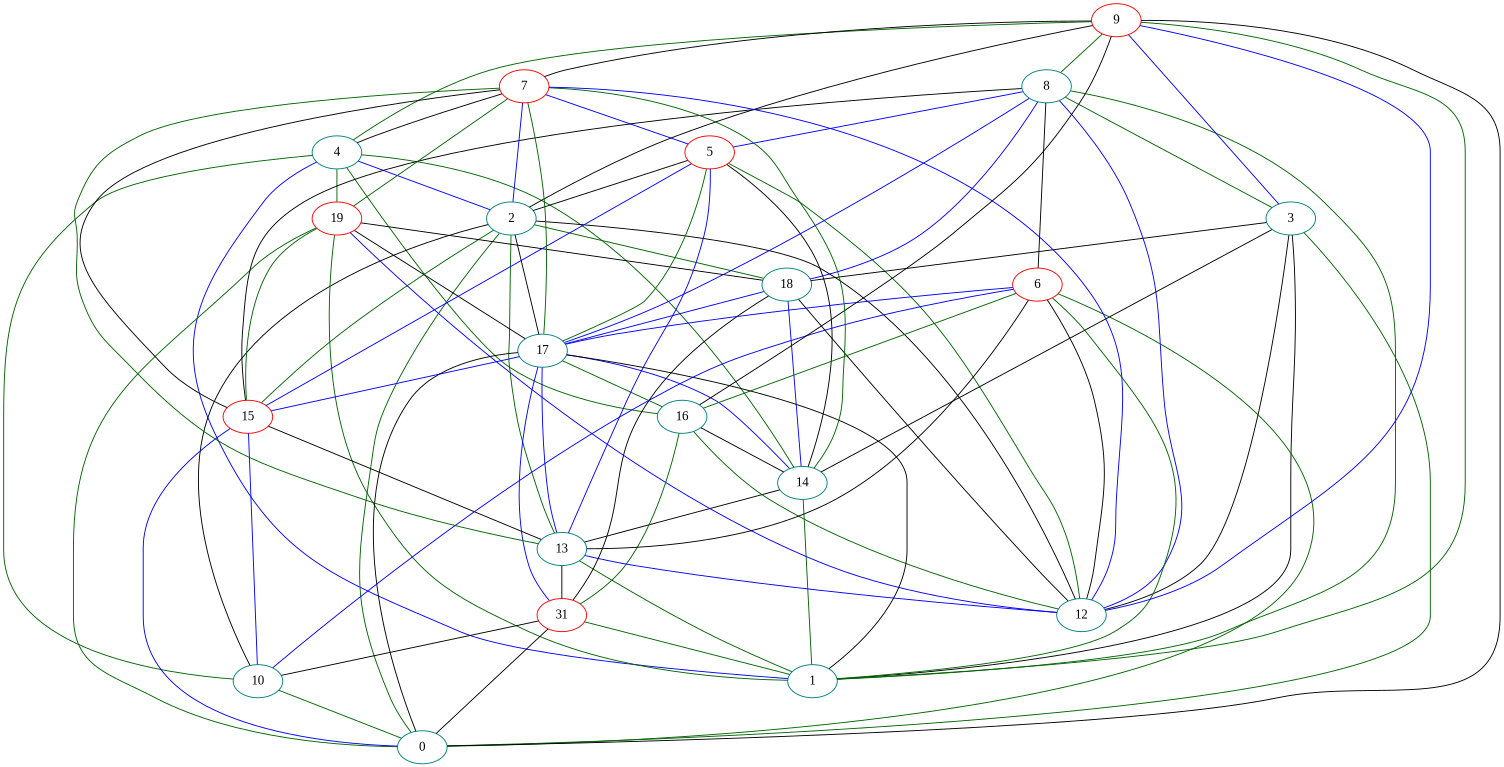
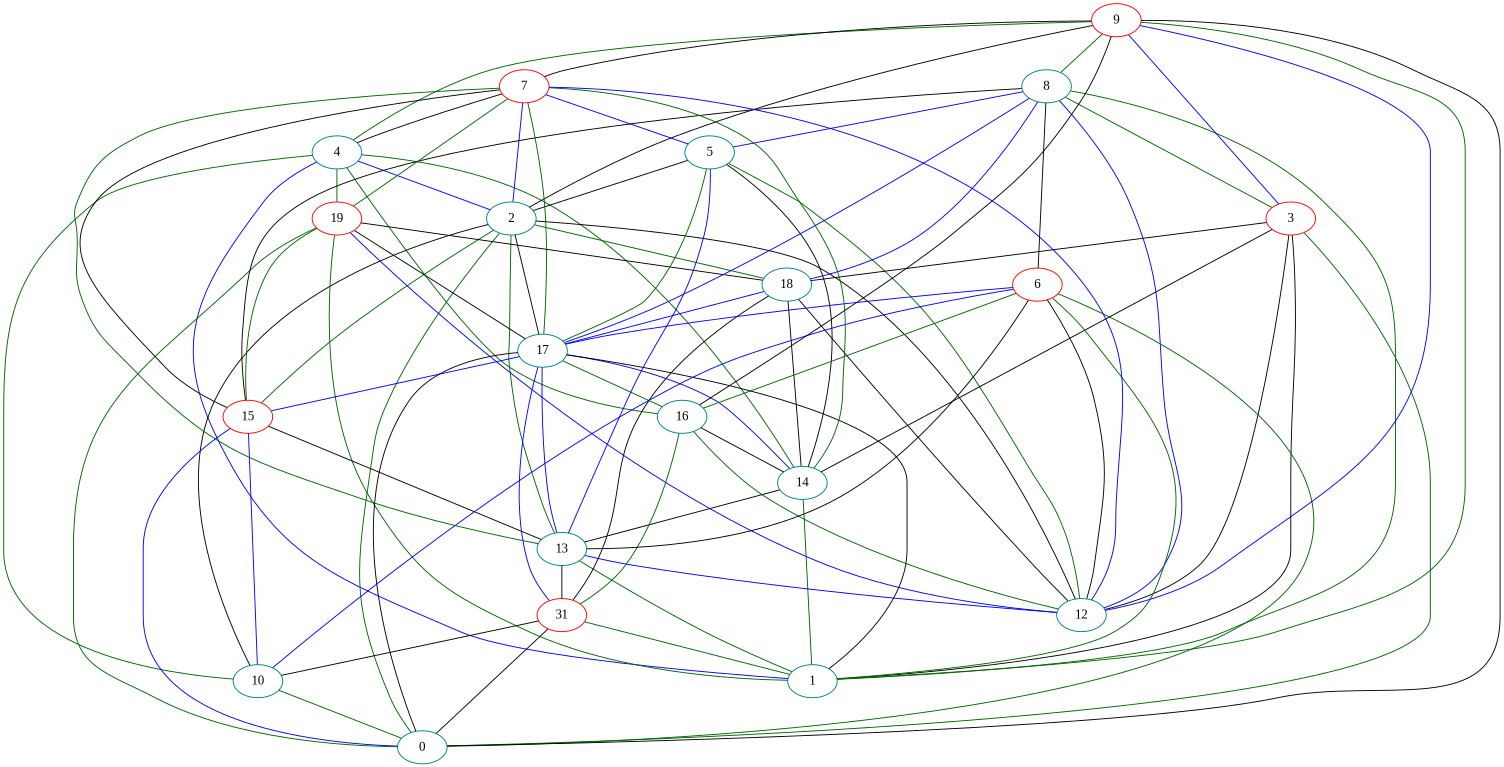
(710, 152) -> (710, 152)
(1291, 218) -> (1291, 218)
(479, 285) -> none
(795, 384) -> (795, 384)
